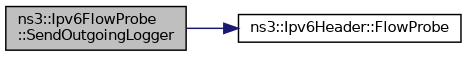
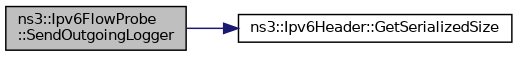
(350, 28) -> (375, 28)
